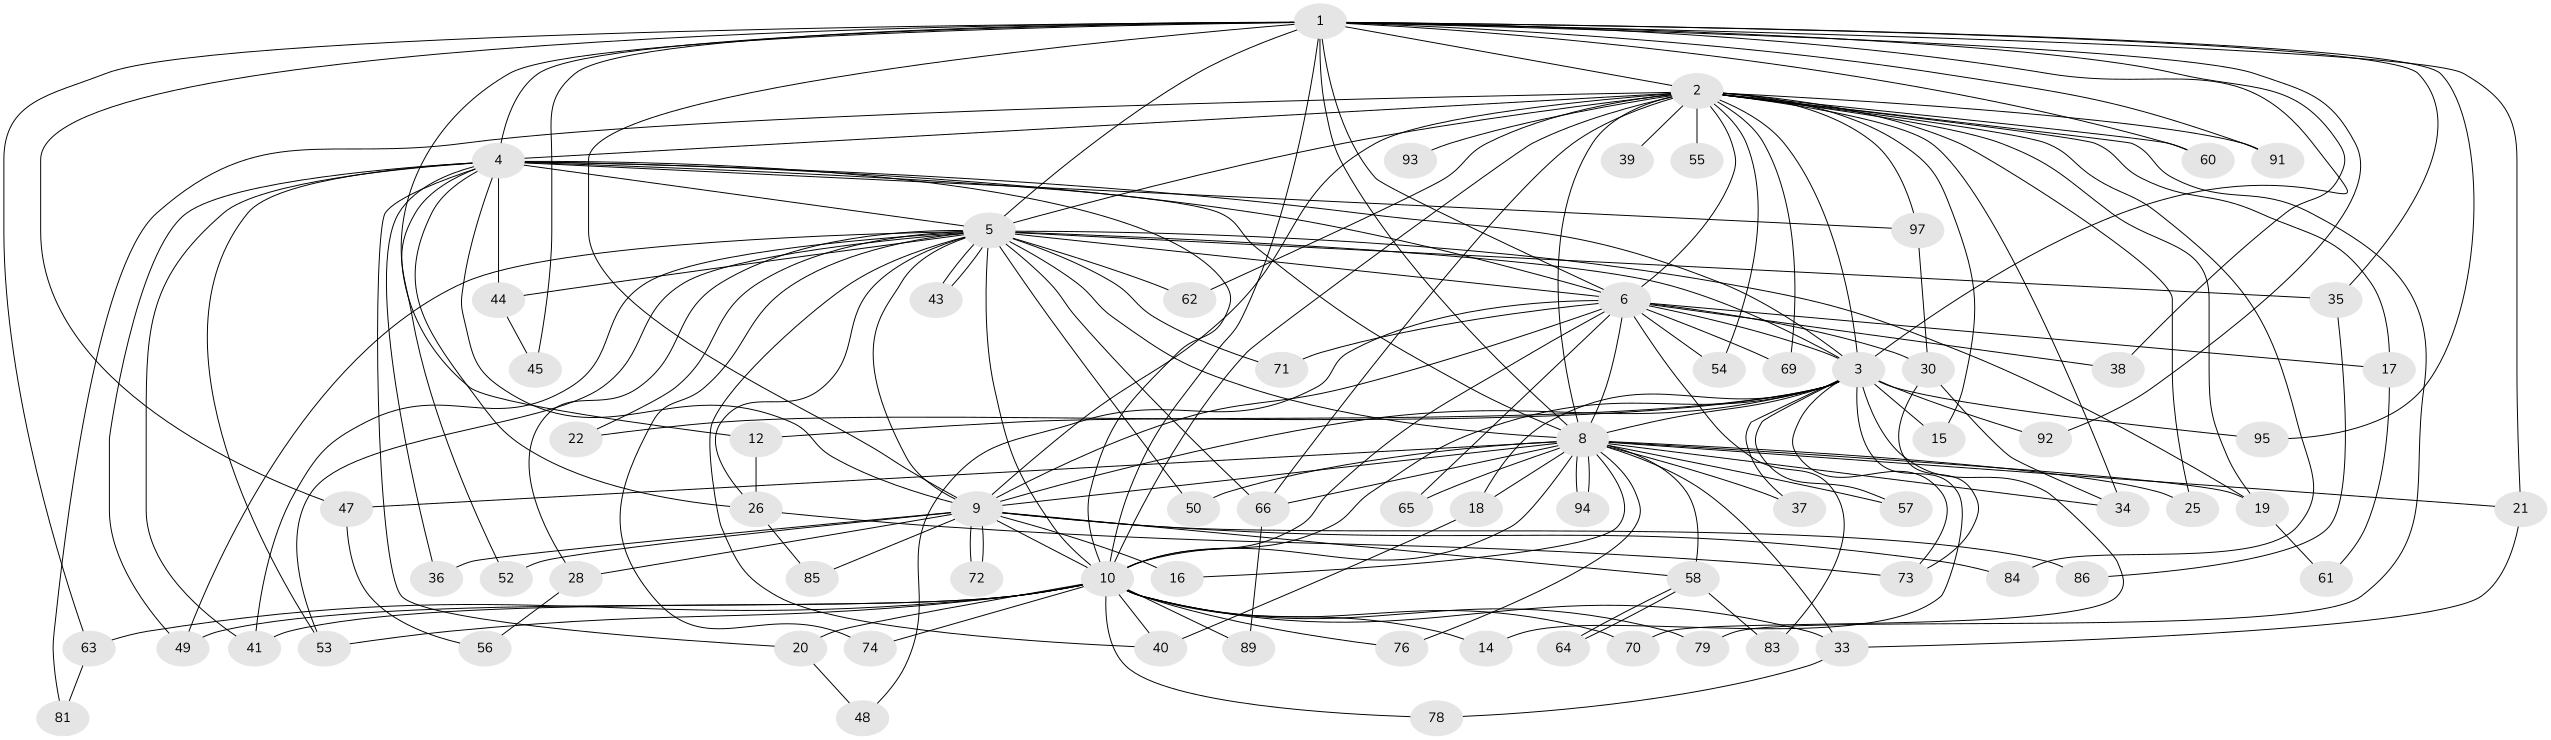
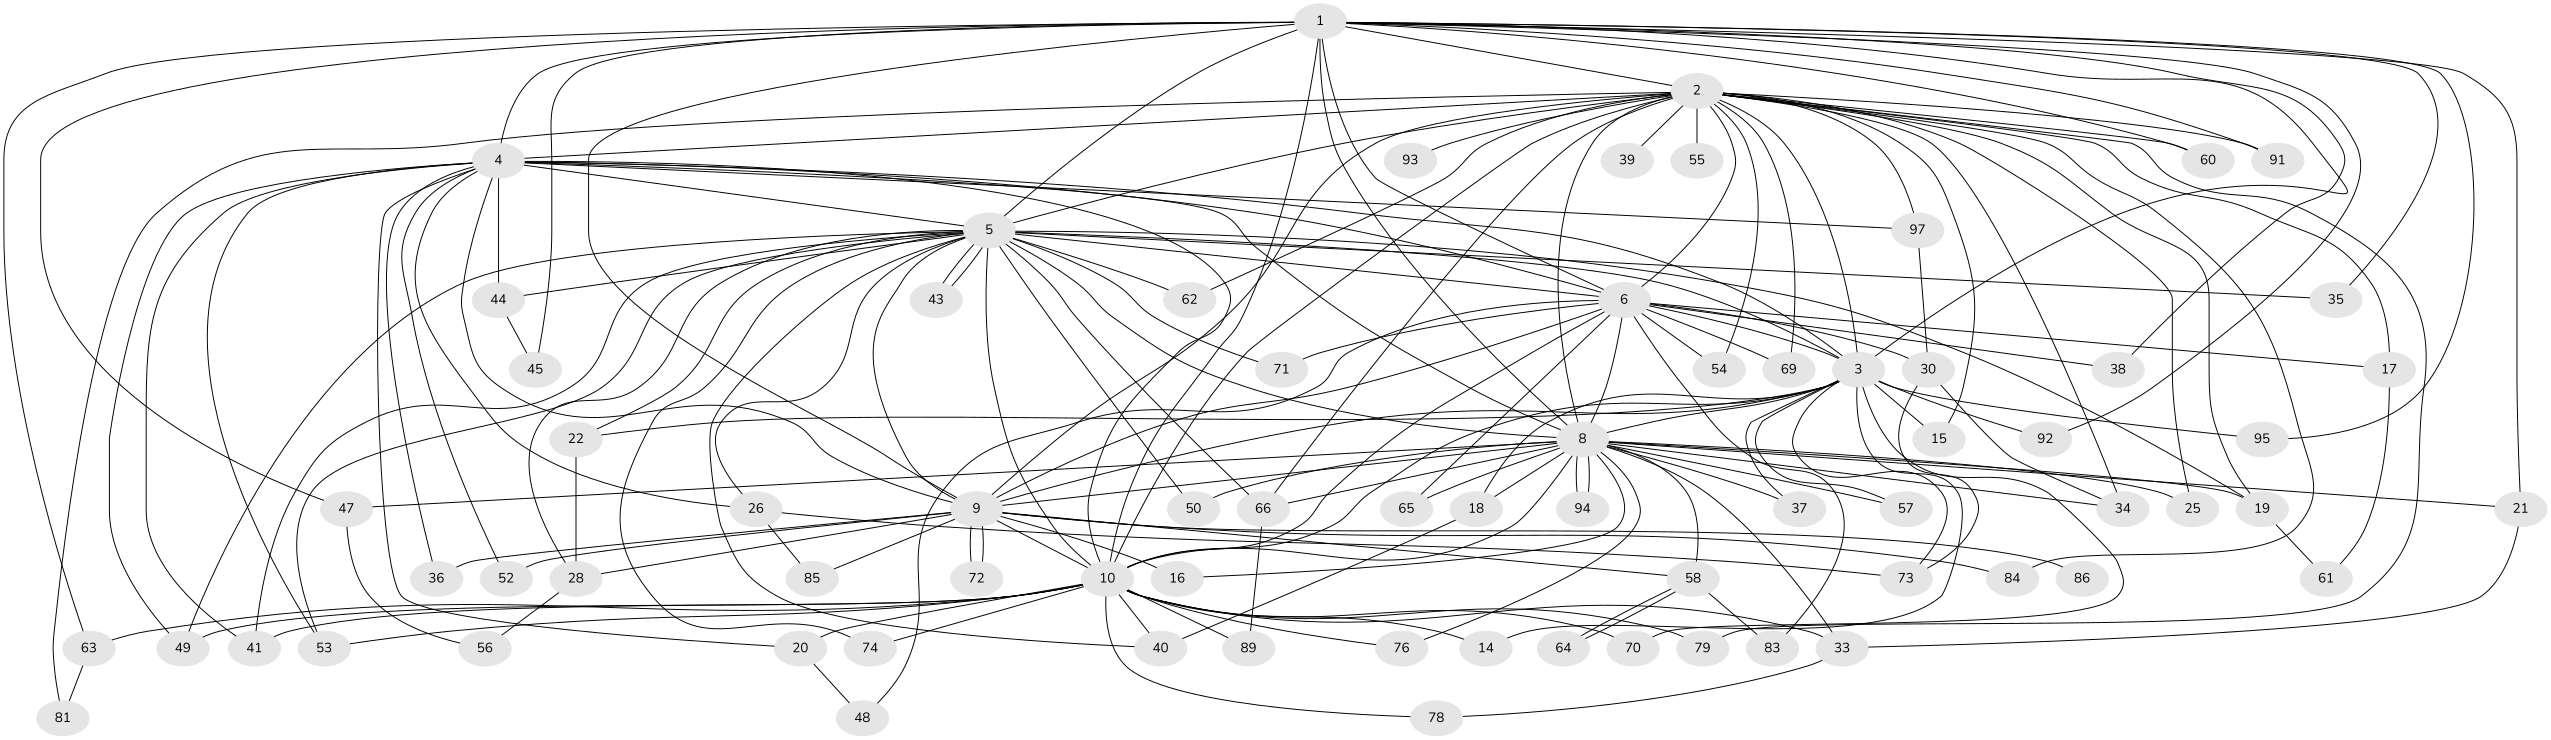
(756, 439) -> none
none -> (576, 509)
(2322, 532) -> none
